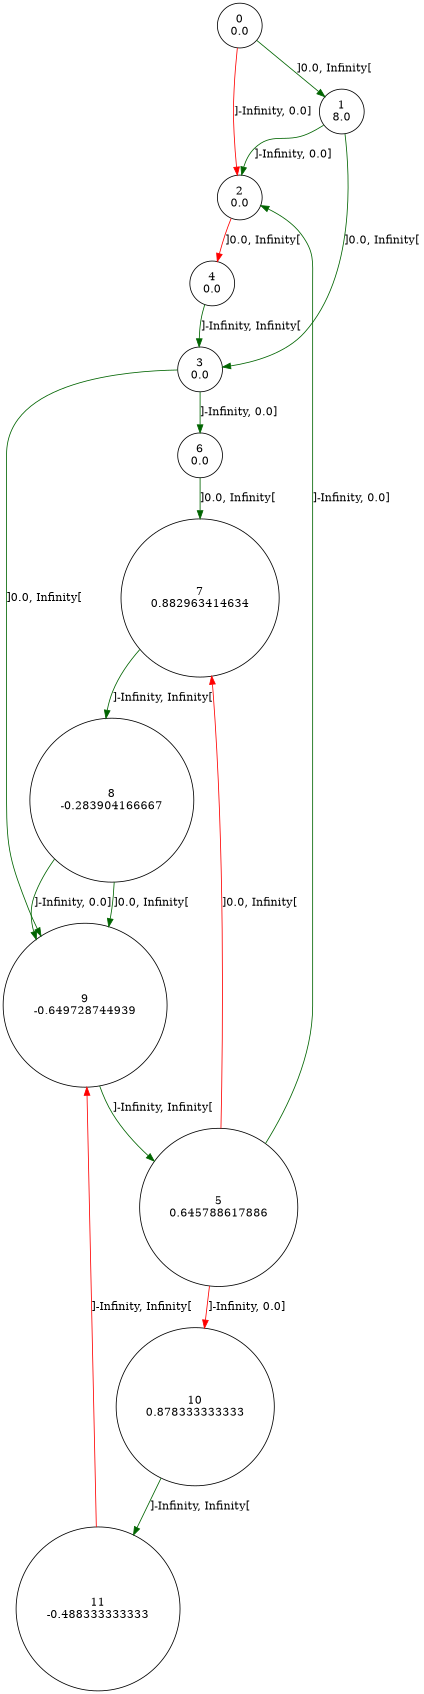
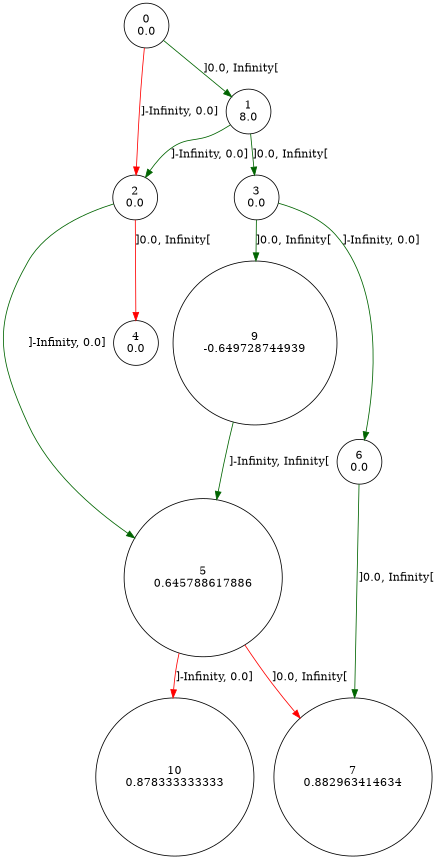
(201, 321) -> none
(313, 671) -> (6, 364)
(112, 800) -> none
(98, 1609) -> none
